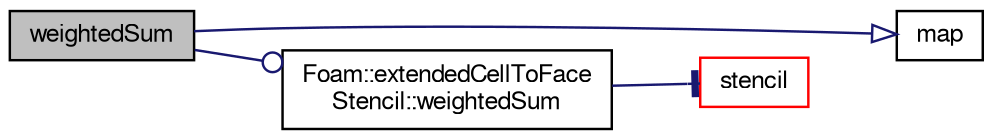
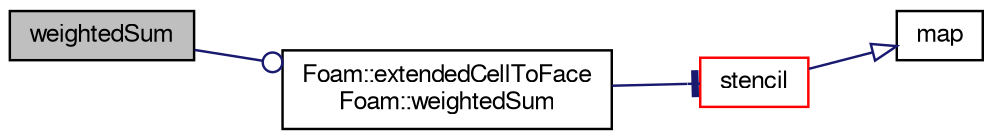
(533, 27) -> (841, 61)
(447, 90) -> (447, 90)
